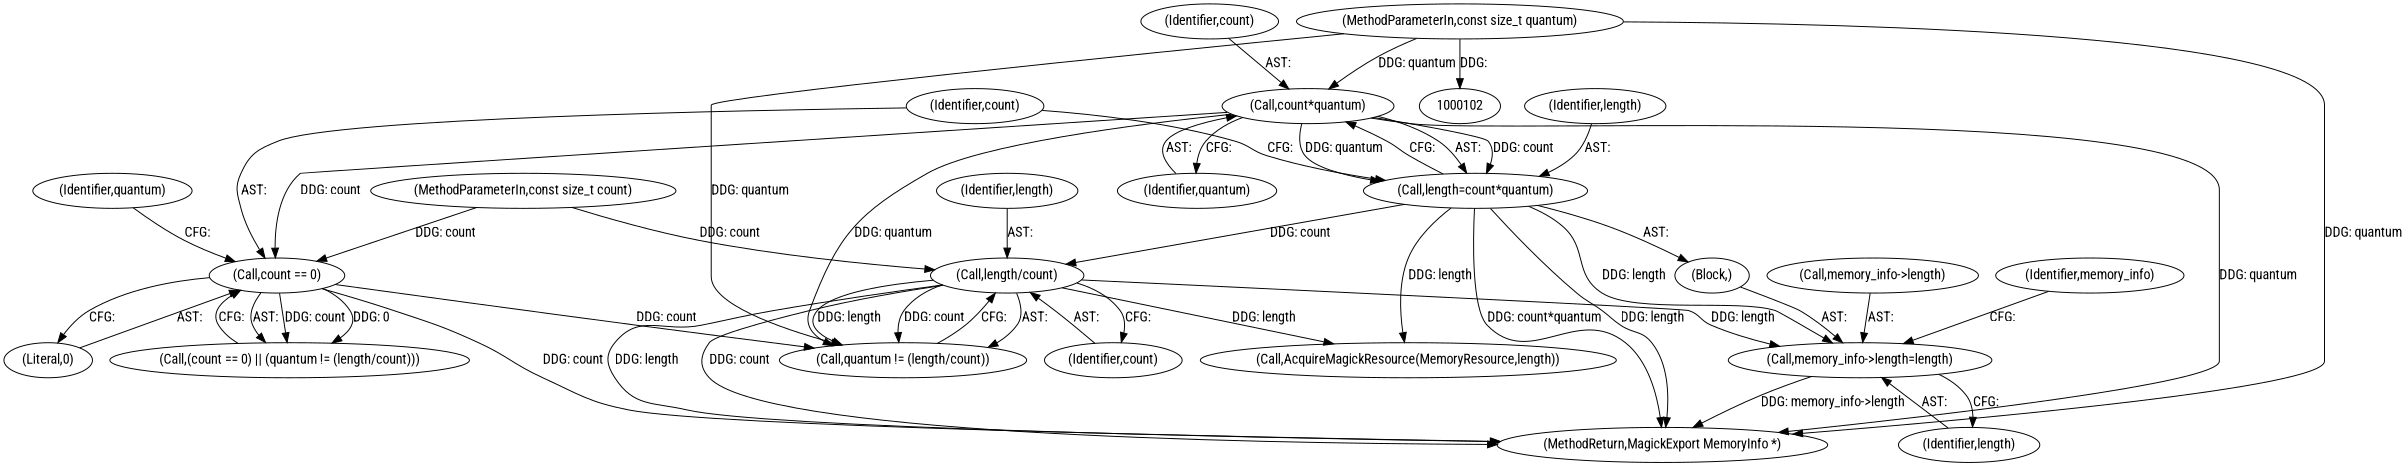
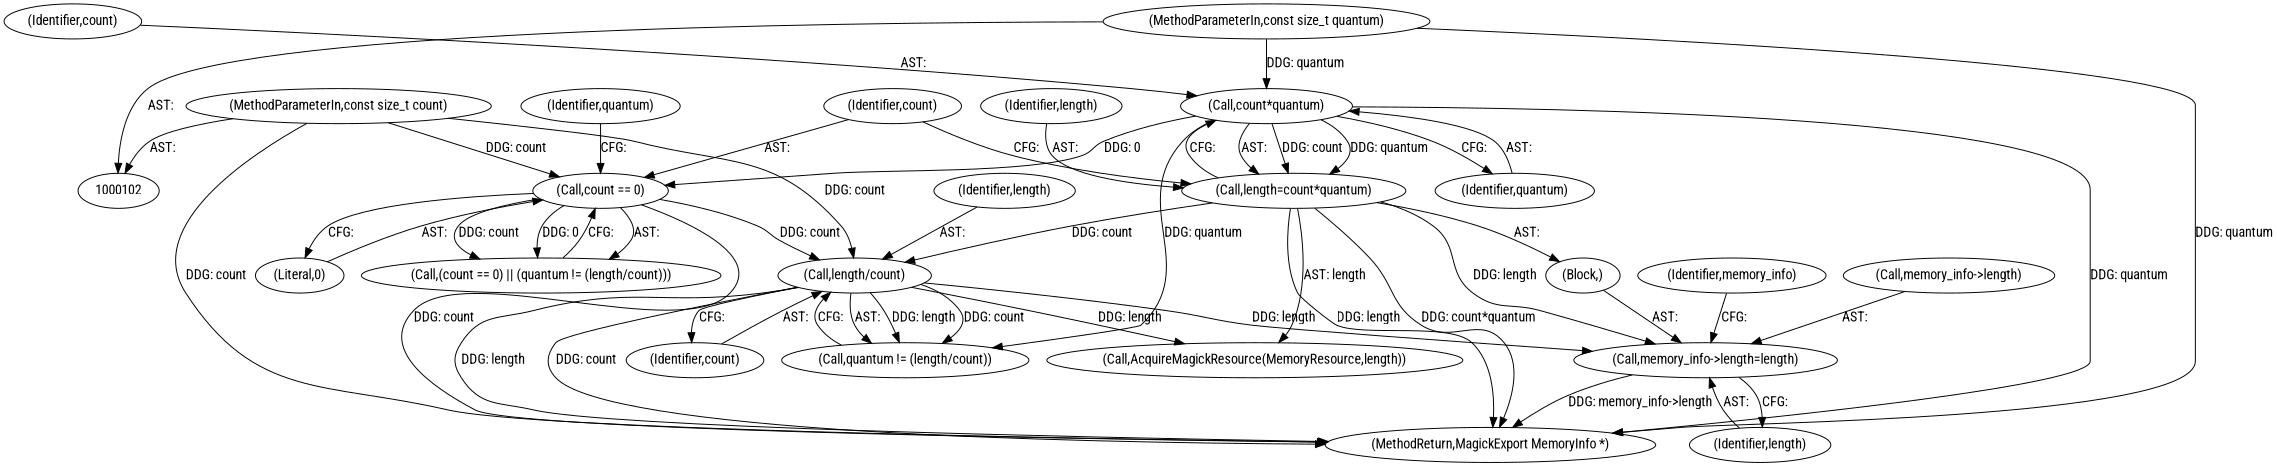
(1475, 64) -> (162, 106)
(871, 83) -> none
none -> (175, 131)
(331, 191) -> (1122, 148)
(1440, 276) -> (1335, 276)
(570, 316) -> (738, 219)
none -> (443, 409)
